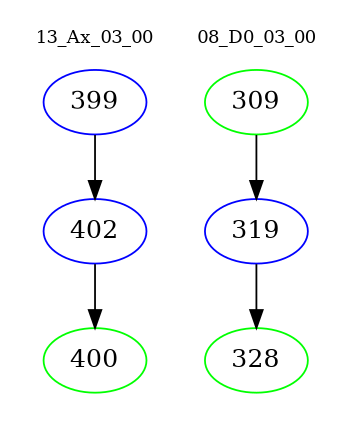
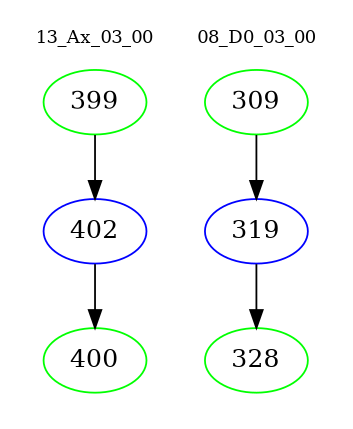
(95, 102) -> (95, 102)
